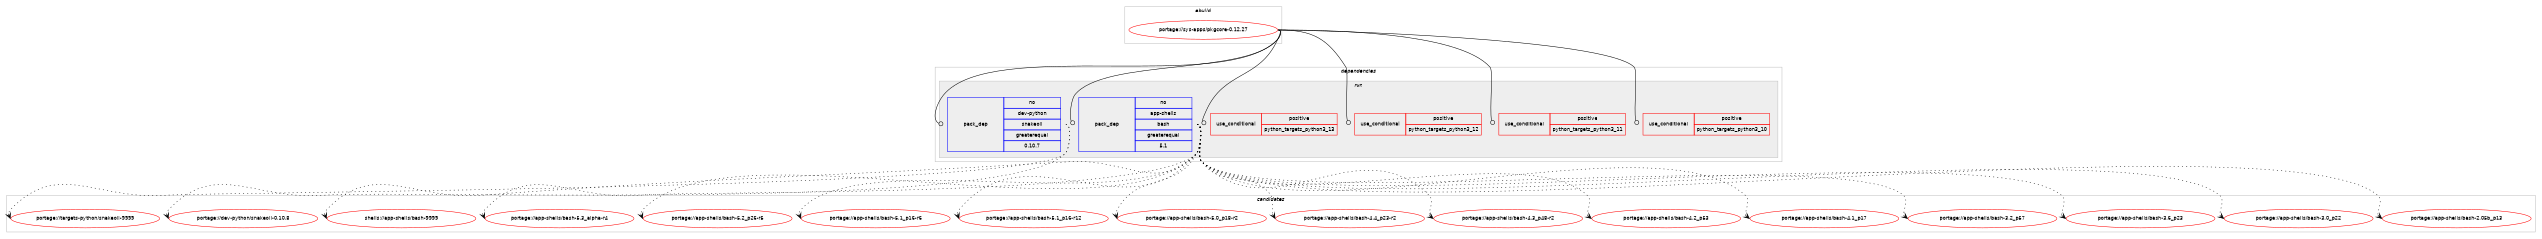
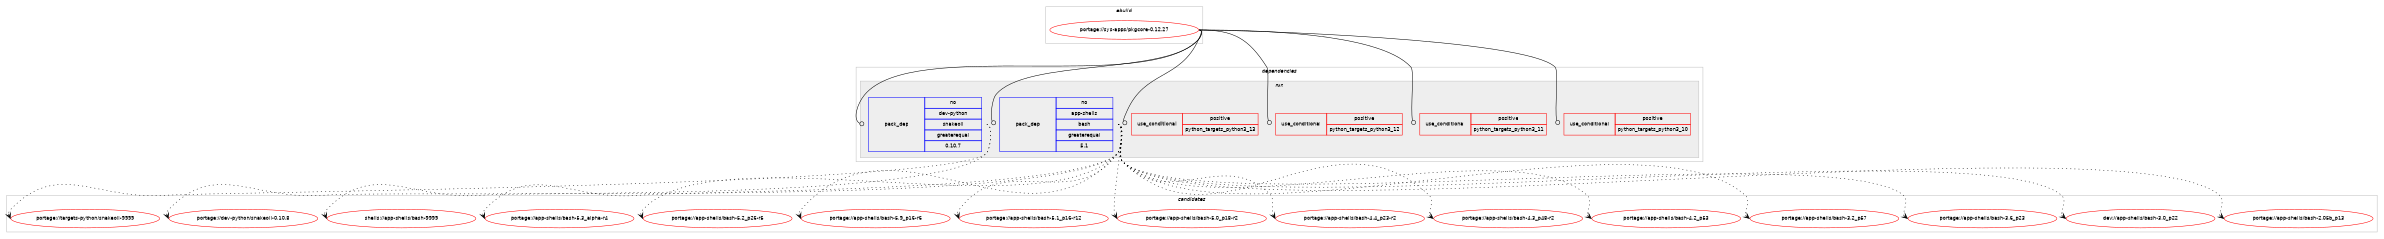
(876, 219) -> (876, 219)
(1824, 219) -> none
(2299, 219) -> (2141, 219)
